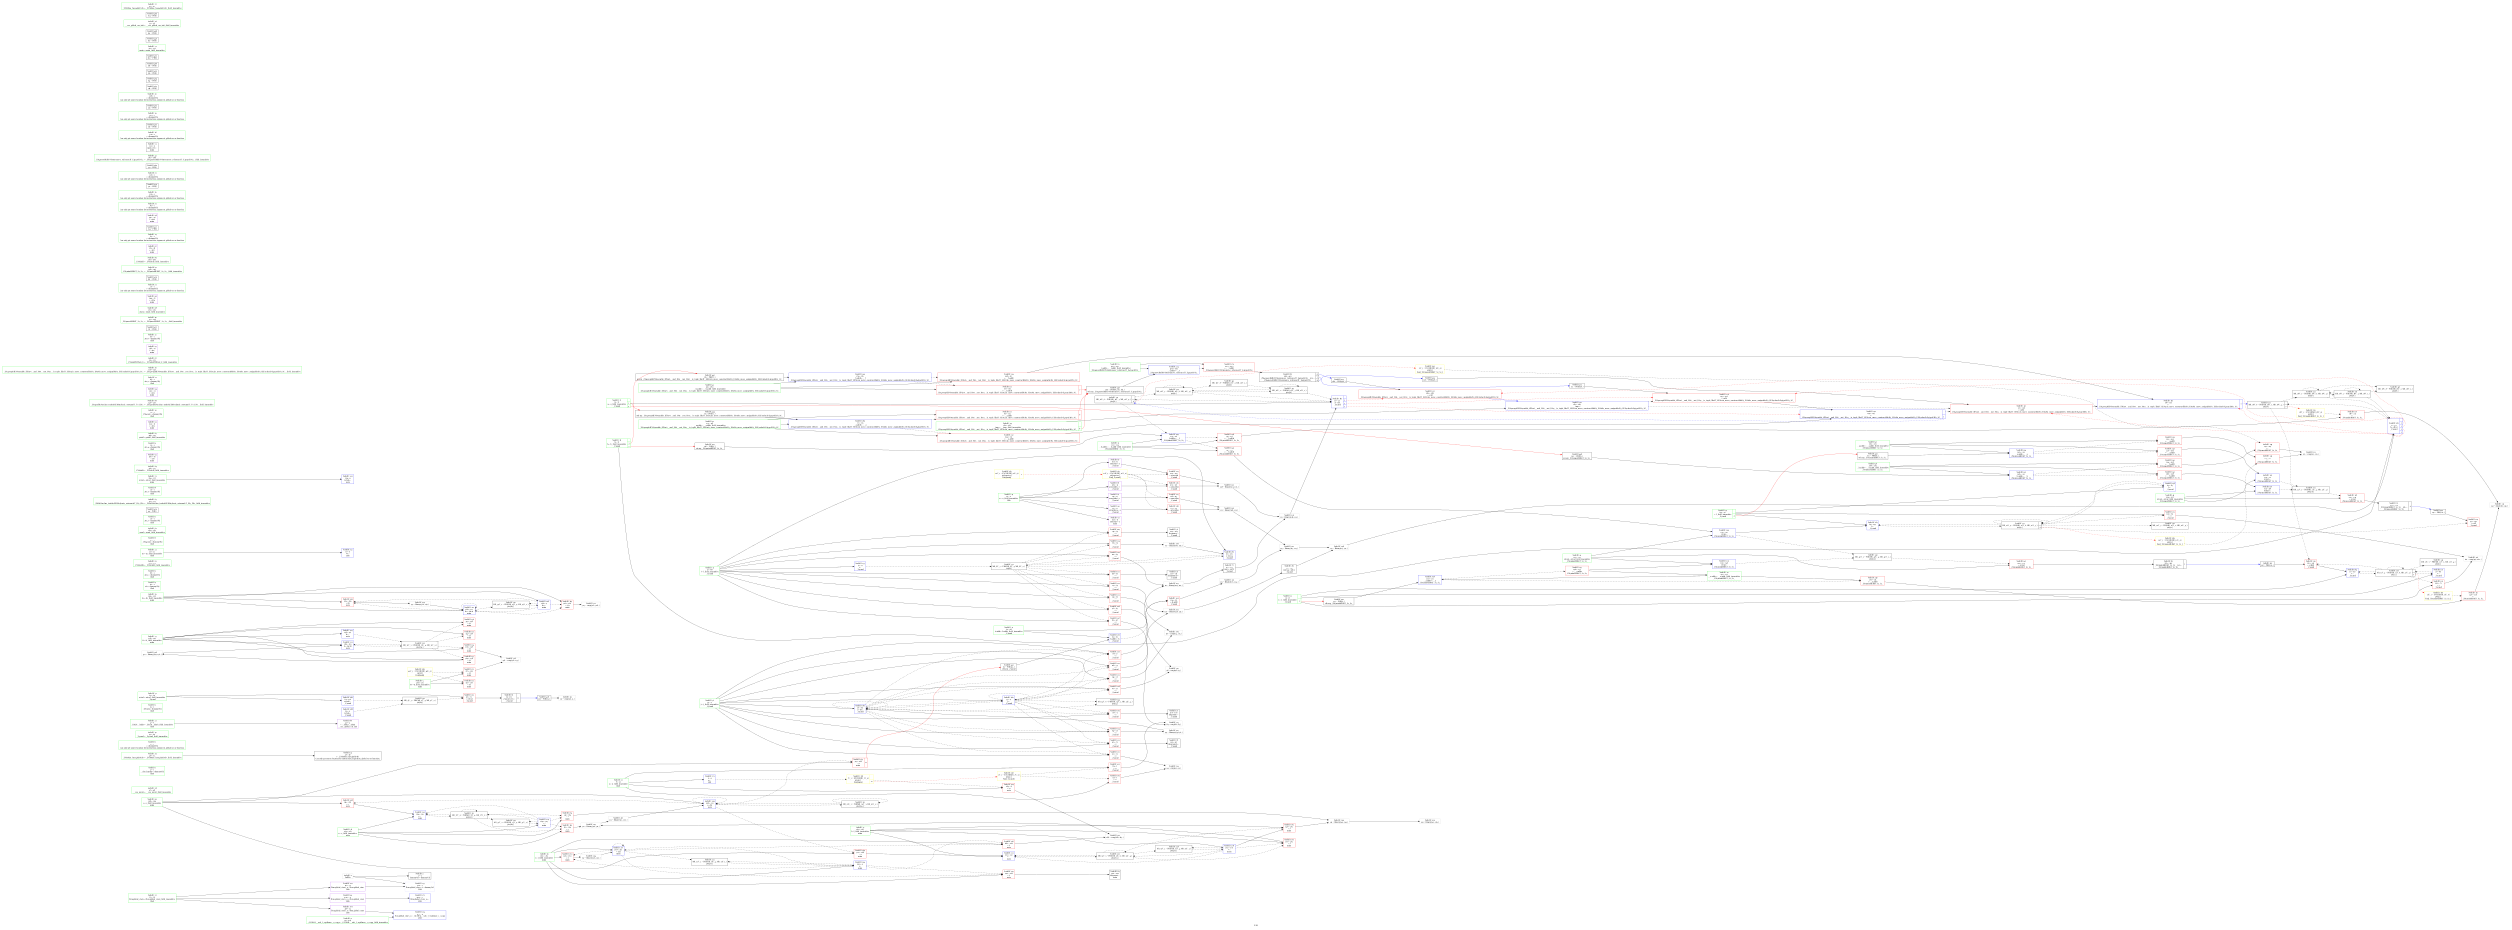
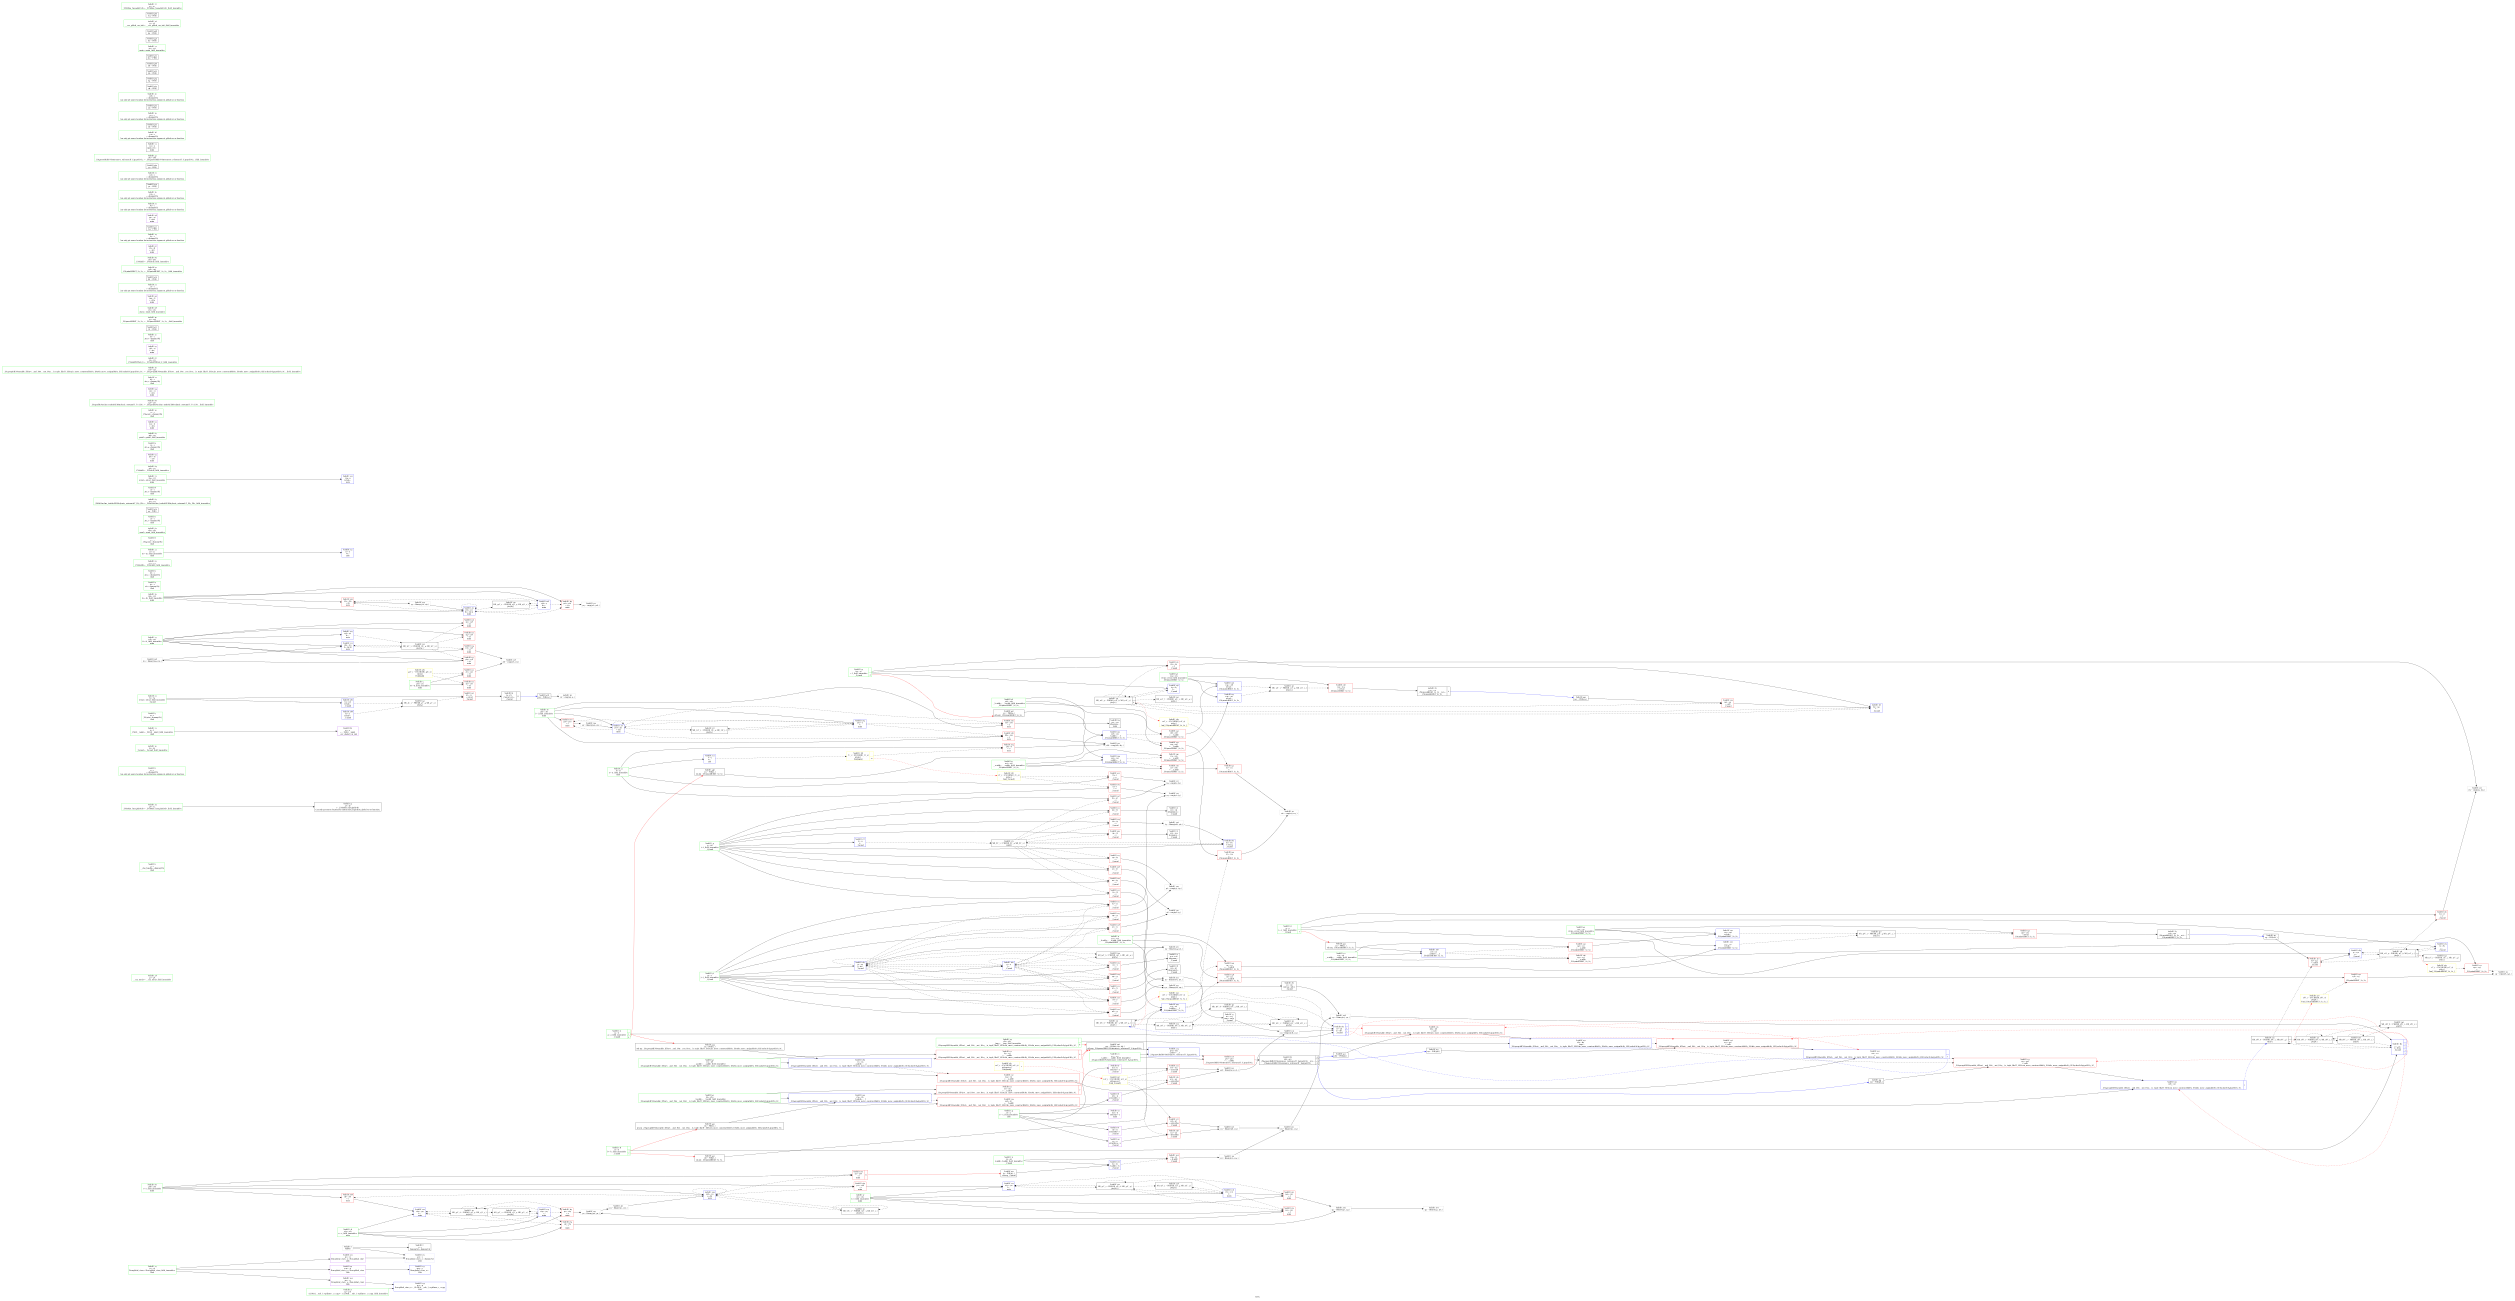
(1496, 399) -> (1507, 1037)
(1801, 529) -> (1801, 706)
(1647, 573) -> (1460, 944)
